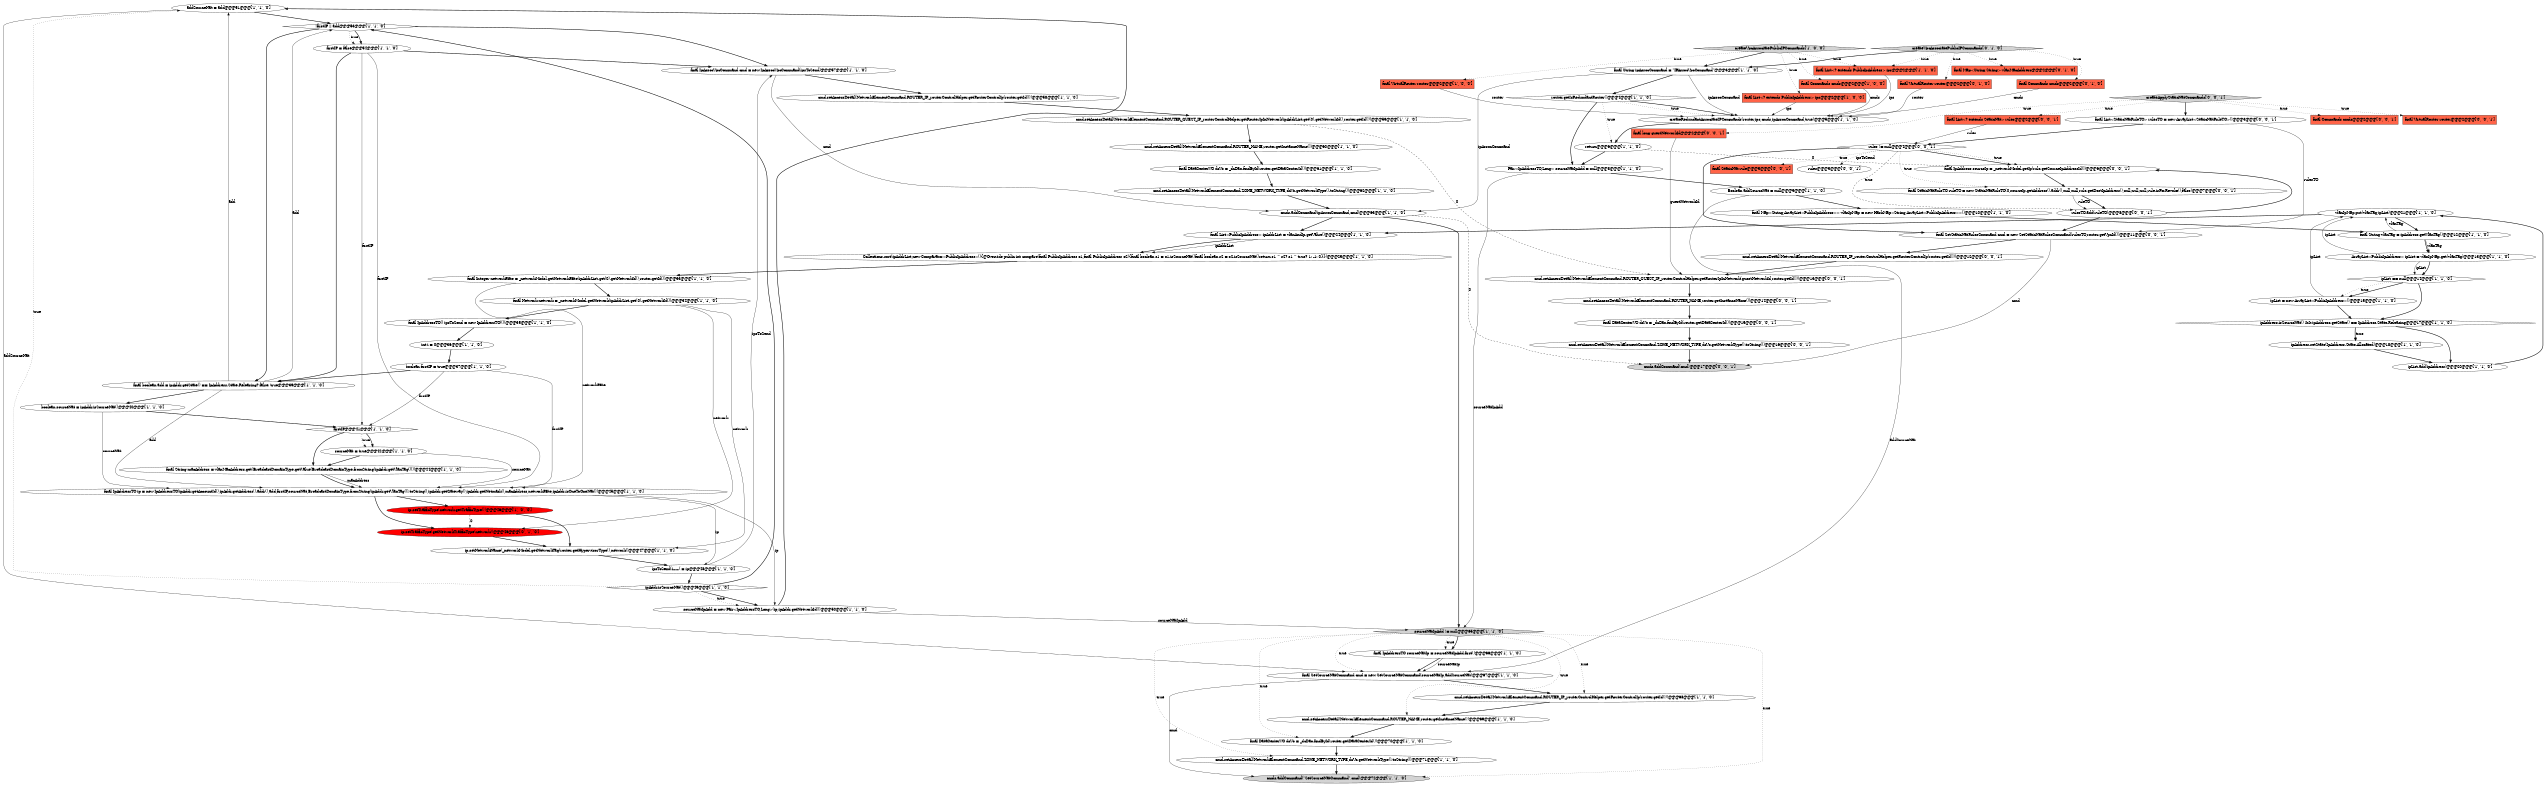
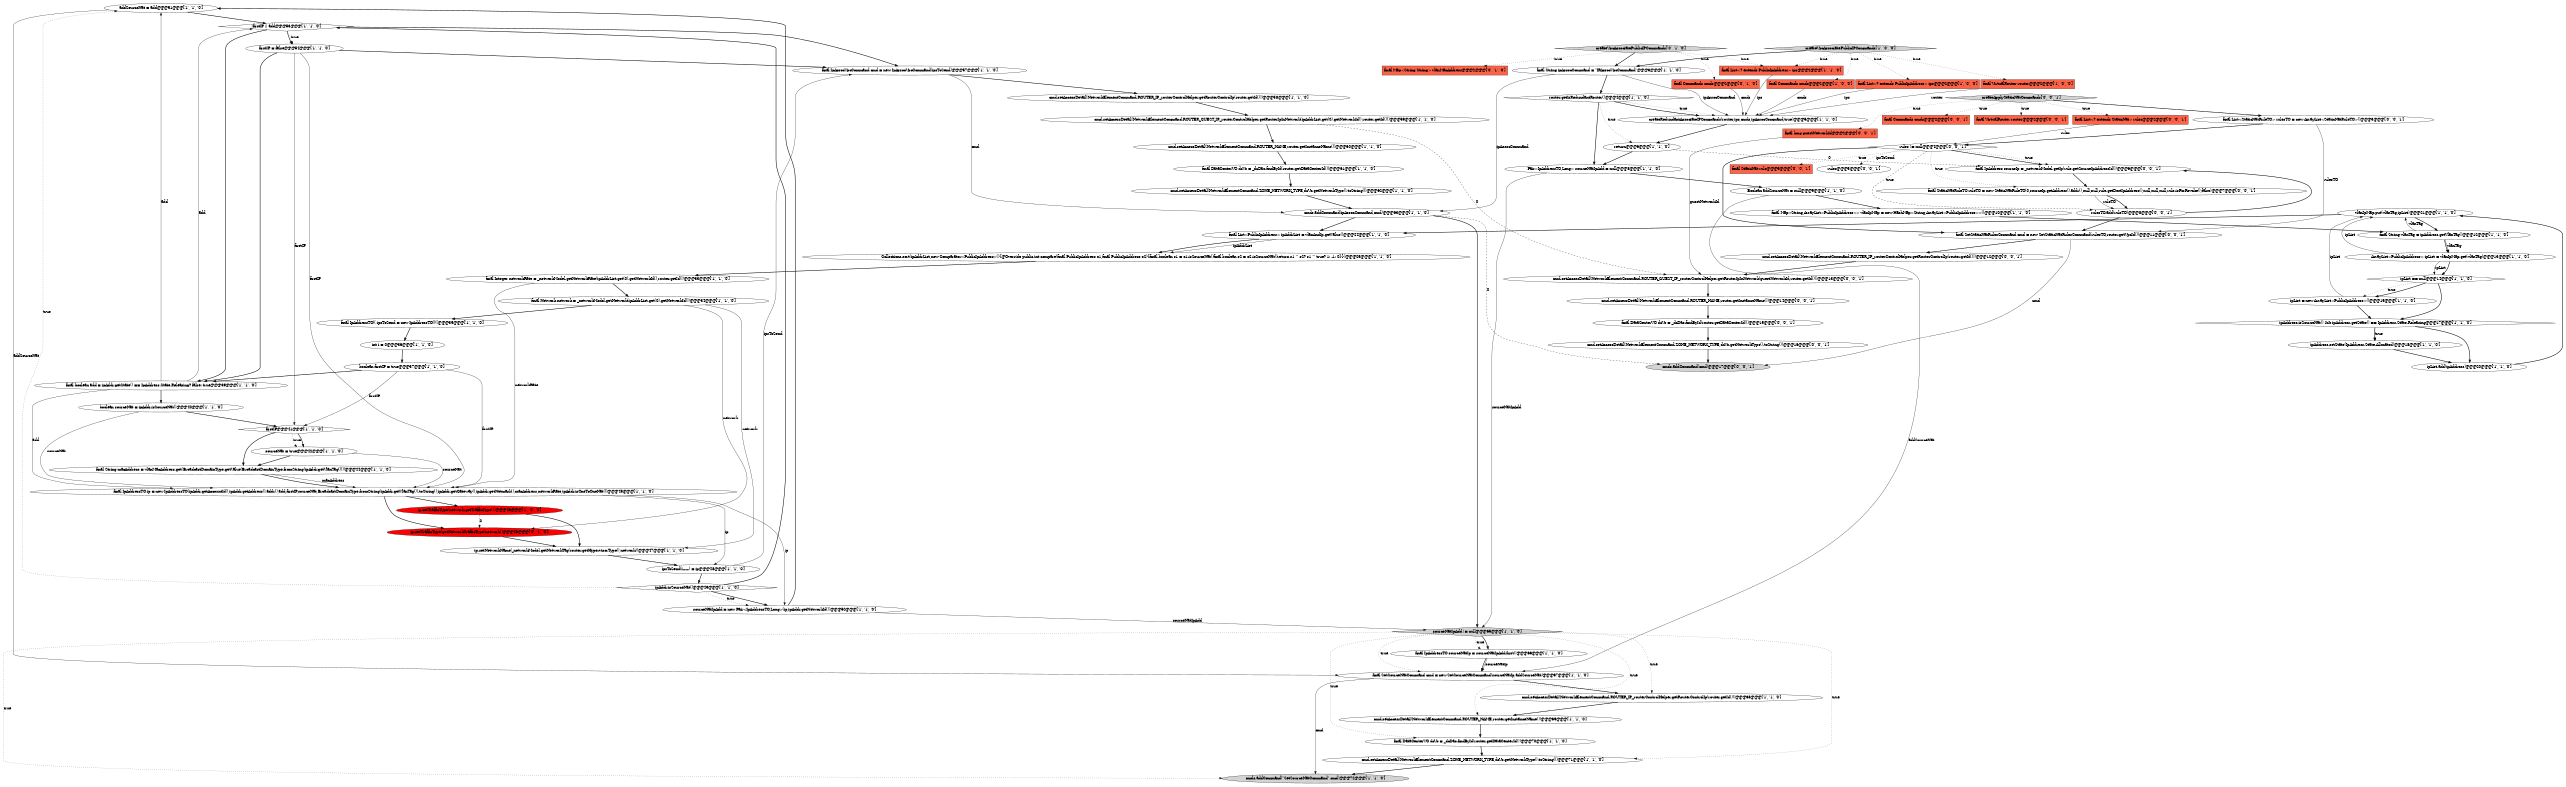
(1945, 84) -> none
